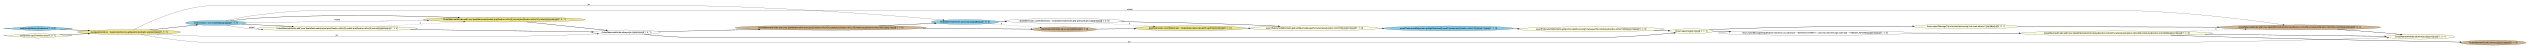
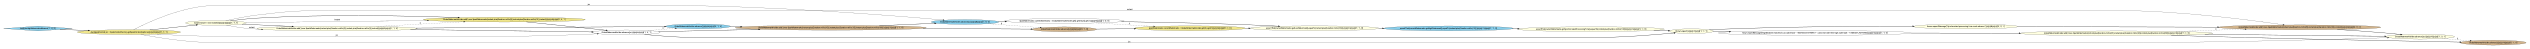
(216, 23) -> (216, 23)
none -> (698, 26)
(38, 36) -> none
none -> (2456, 40)
